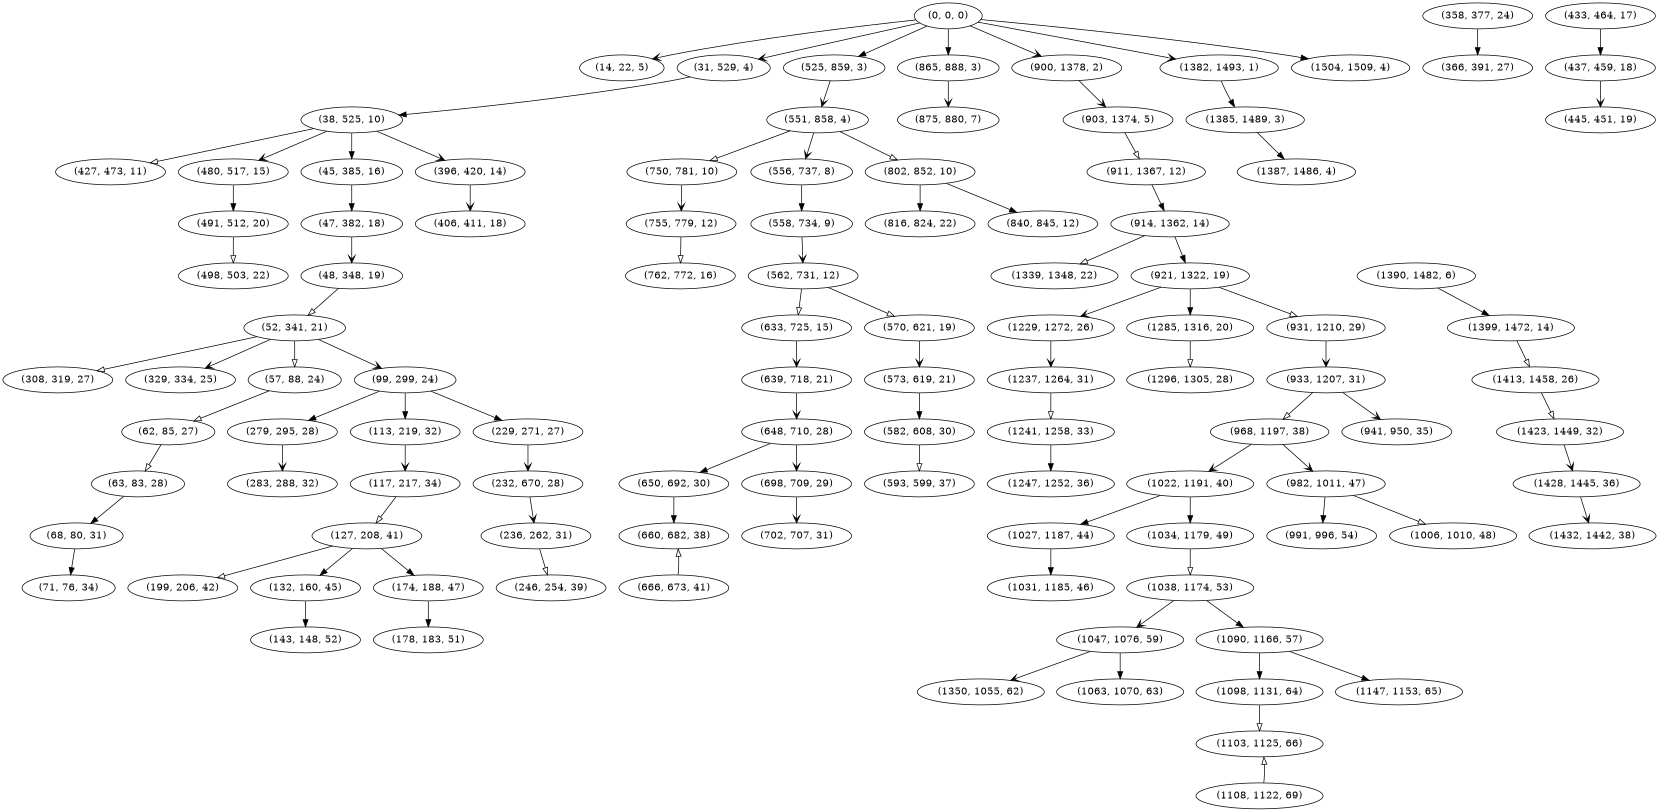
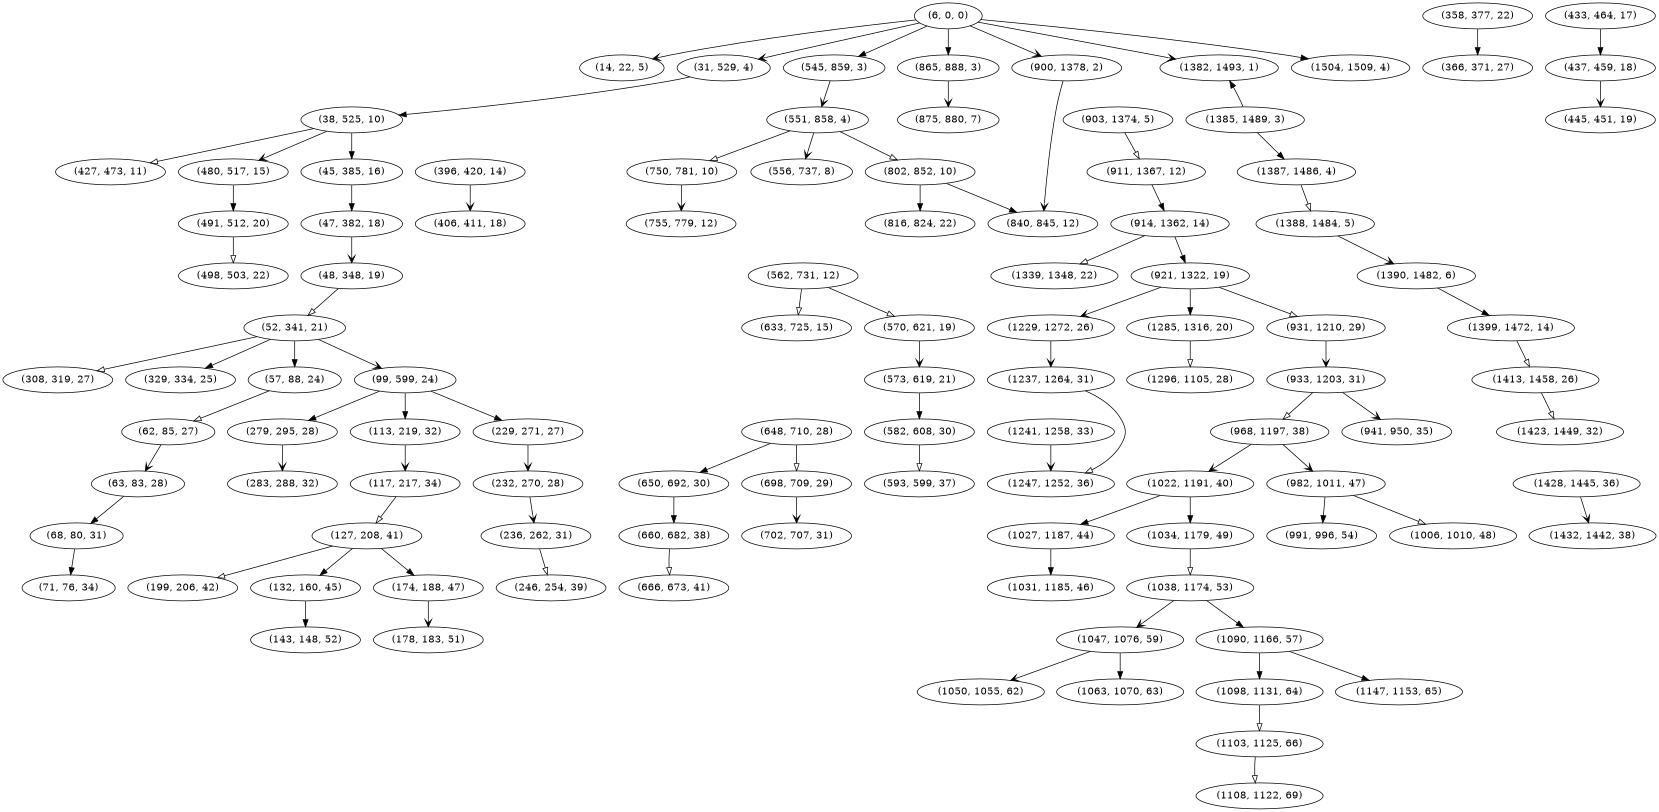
(948, 16) -> (948, 16)
(1478, 16) -> (1478, 16)
(834, 68) -> (834, 68)
(1478, 68) -> (1478, 68)
(1090, 91) -> (1051, 142)
(1226, 91) -> (1238, 97)
(407, 144) -> none
(802, 224) -> none
none -> (1315, 224)
(680, 276) -> none
(295, 350) -> (295, 350)
(241, 352) -> (241, 352)
(405, 380) -> (405, 380)
(797, 380) -> none
(1190, 380) -> (1190, 380)
(1326, 380) -> (1326, 380)
(1051, 402) -> (1125, 428)
(797, 454) -> (797, 454)
(1051, 454) -> (1051, 454)
(1567, 454) -> none
(155, 455) -> (155, 455)
(528, 484) -> (528, 484)
(679, 566) -> (669, 558)
(428, 610) -> (428, 610)
(981, 692) -> (981, 692)
(1264, 774) -> (1255, 766)
